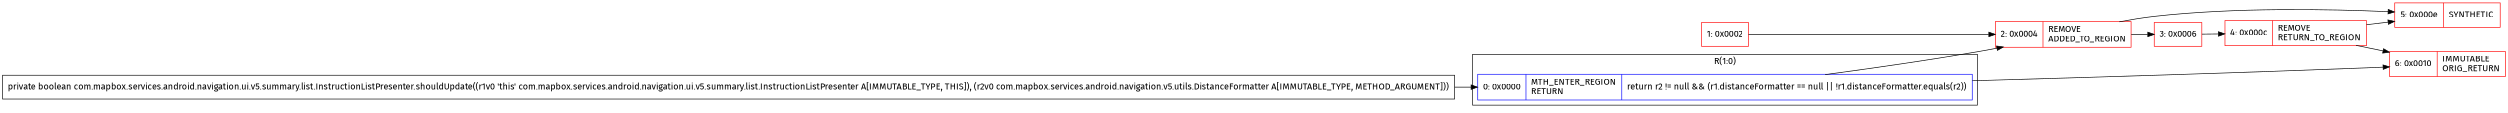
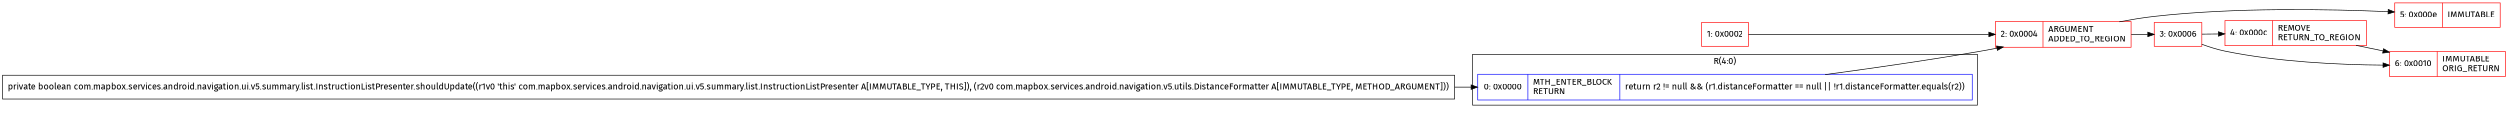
(2471, 15) -> (2471, 15)
(2377, 23) -> none
(2065, 29) -> (2071, 29)
(1725, 62) -> (1725, 62)
(2178, 75) -> (2292, 61)
(1574, 82) -> (1573, 82)
